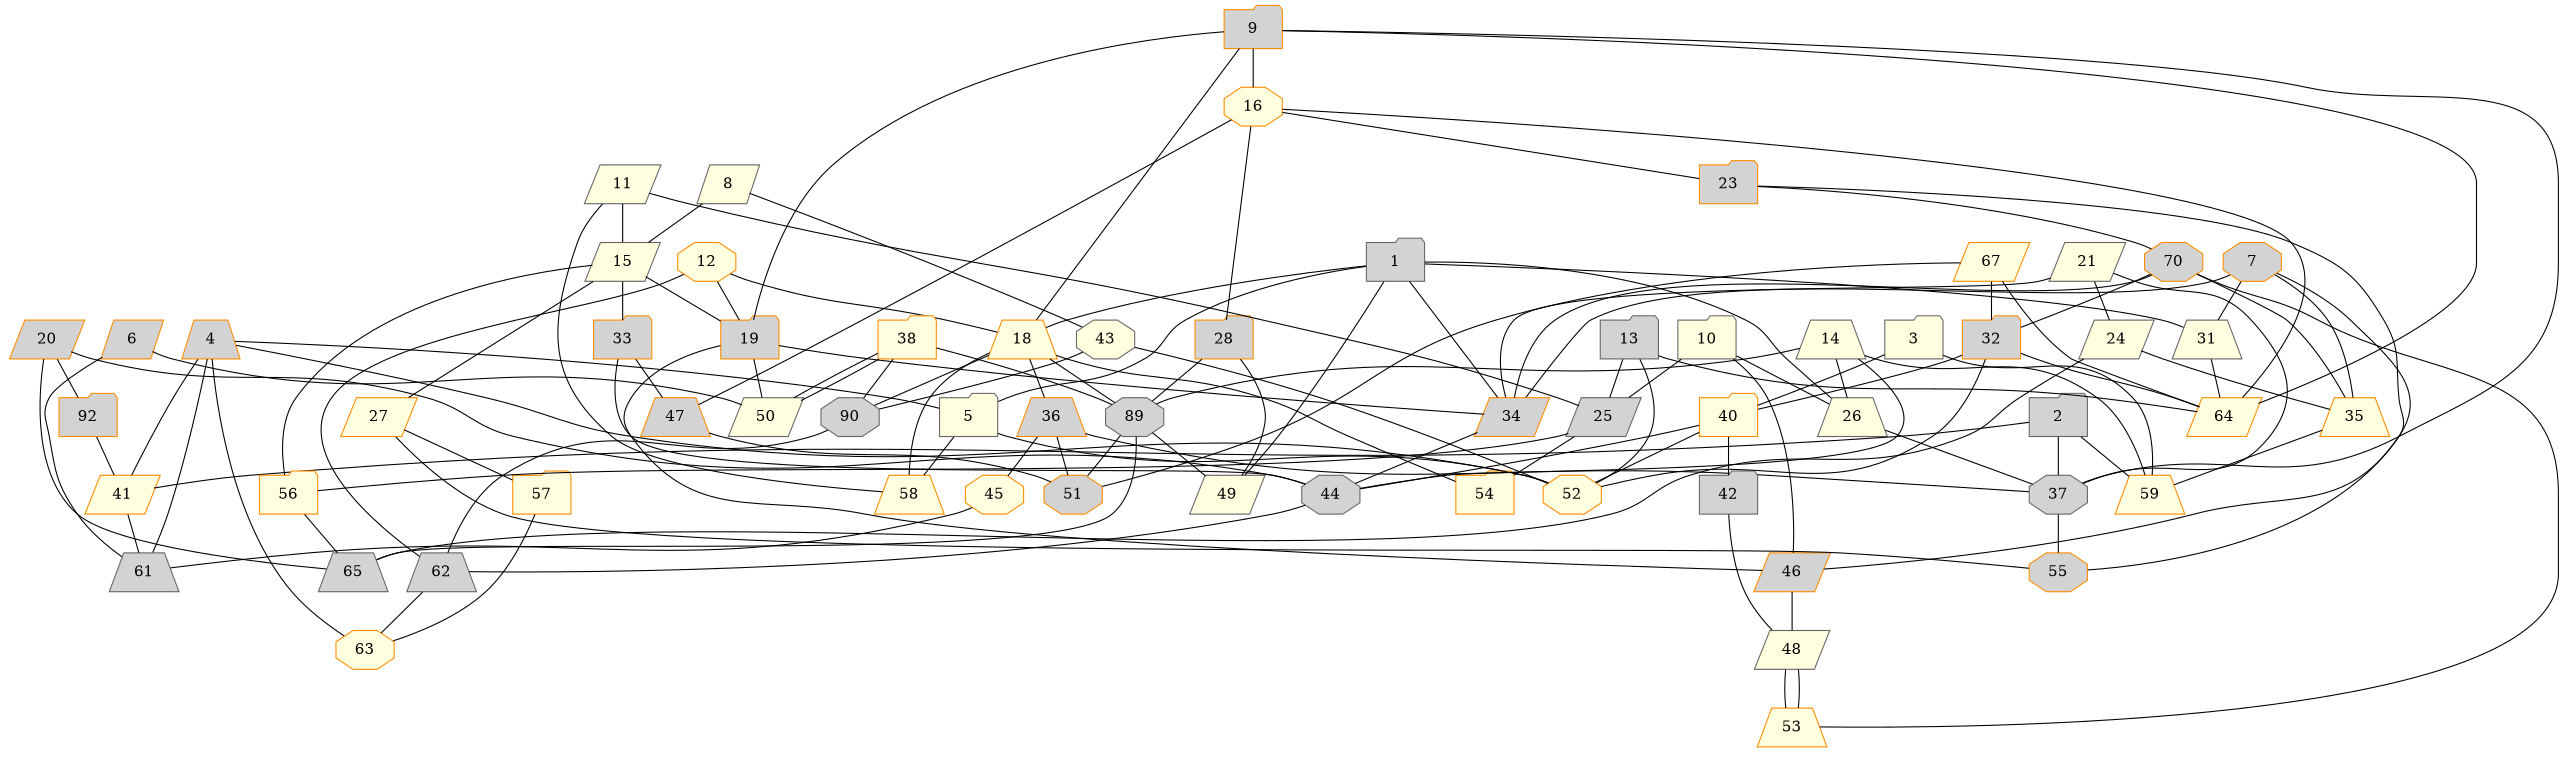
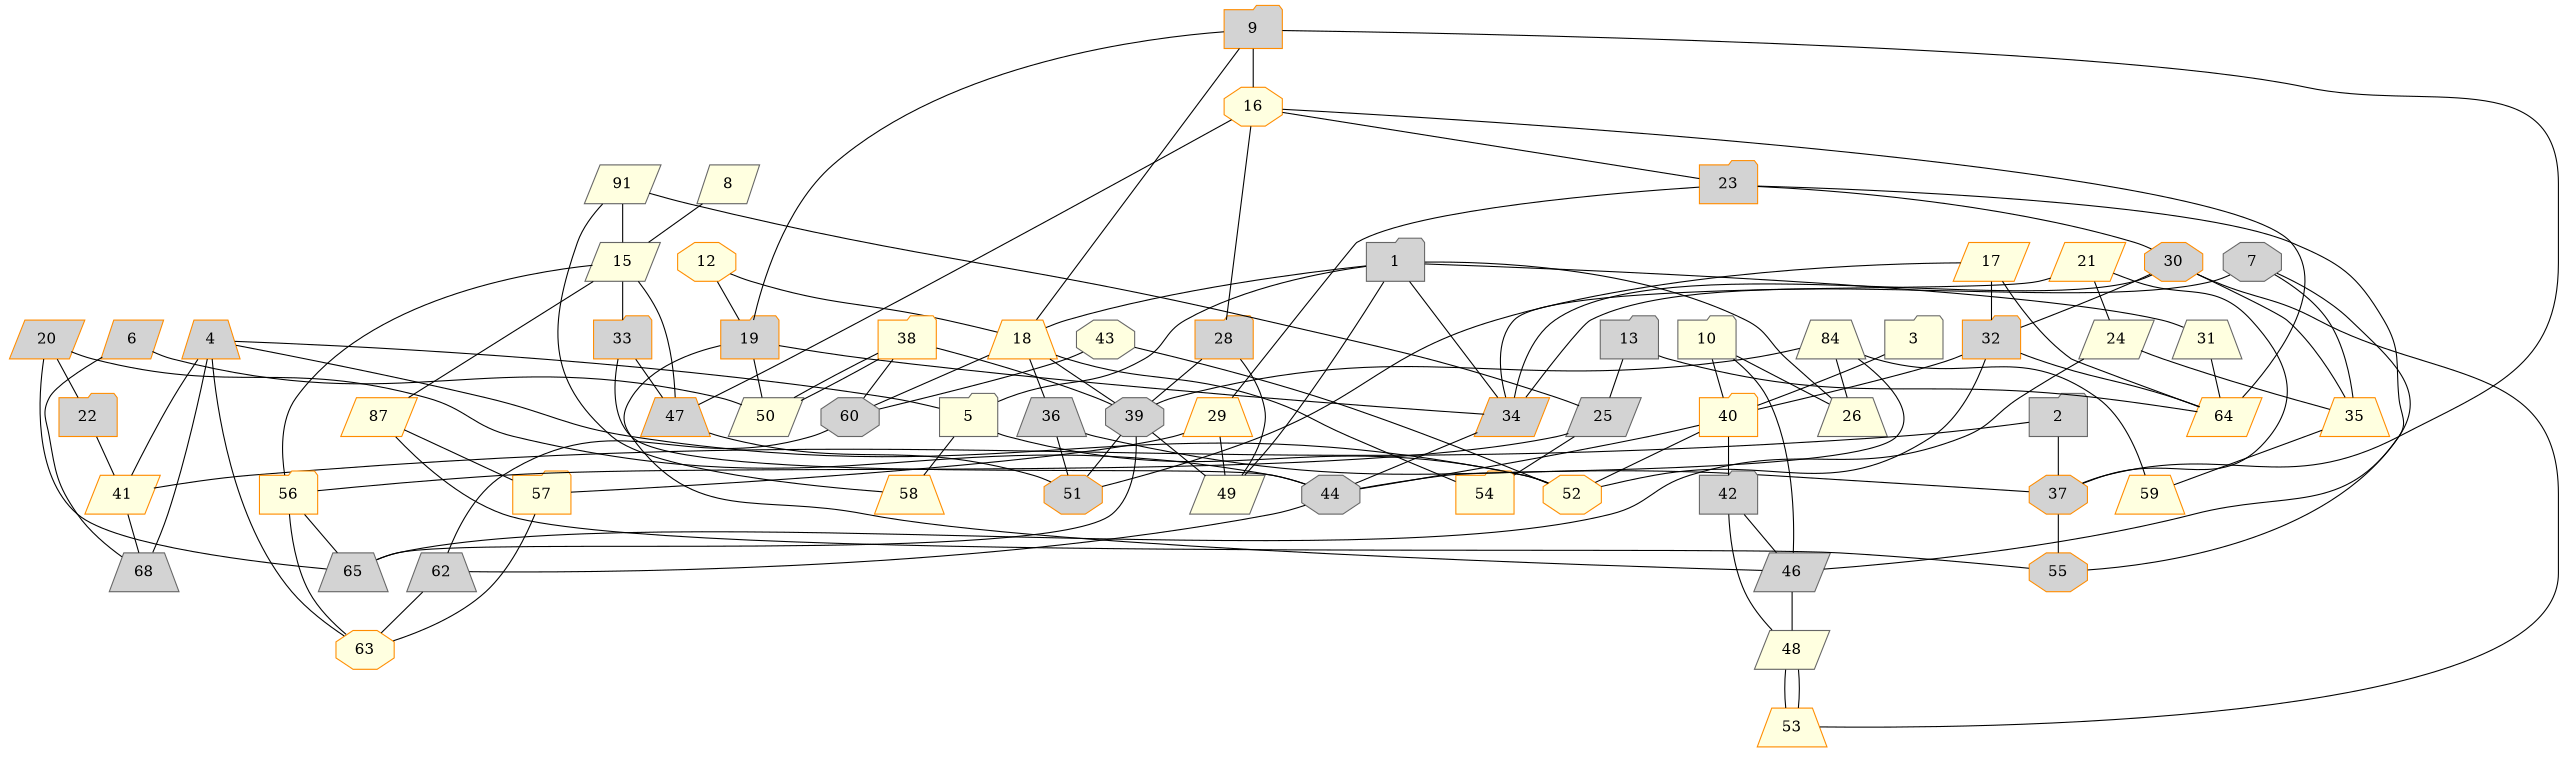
(2064, 73) -> none
(623, 184) -> (623, 184)
(925, 261) -> none
(1992, 262) -> (1992, 262)
(2087, 262) -> (2087, 262)
(2174, 262) -> (2174, 262)
(2252, 262) -> (2252, 262)
(683, 299) -> (667, 336)
(2225, 308) -> none
(1831, 340) -> (1831, 340)
(393, 357) -> none
(1655, 378) -> (1718, 378)
(938, 388) -> none
(2125, 391) -> none
(88, 417) -> (88, 417)
(379, 417) -> (379, 417)
(850, 417) -> (850, 417)
(1052, 417) -> (1052, 417)
(1135, 417) -> (1135, 417)
none -> (1218, 417)
(1652, 429) -> none
(1959, 457) -> none
(2105, 457) -> none
(994, 495) -> none
(2058, 495) -> (2058, 495)
none -> (1760, 534)
(144, 572) -> (144, 572)
(1792, 572) -> (1792, 572)
none -> (304, 581)
